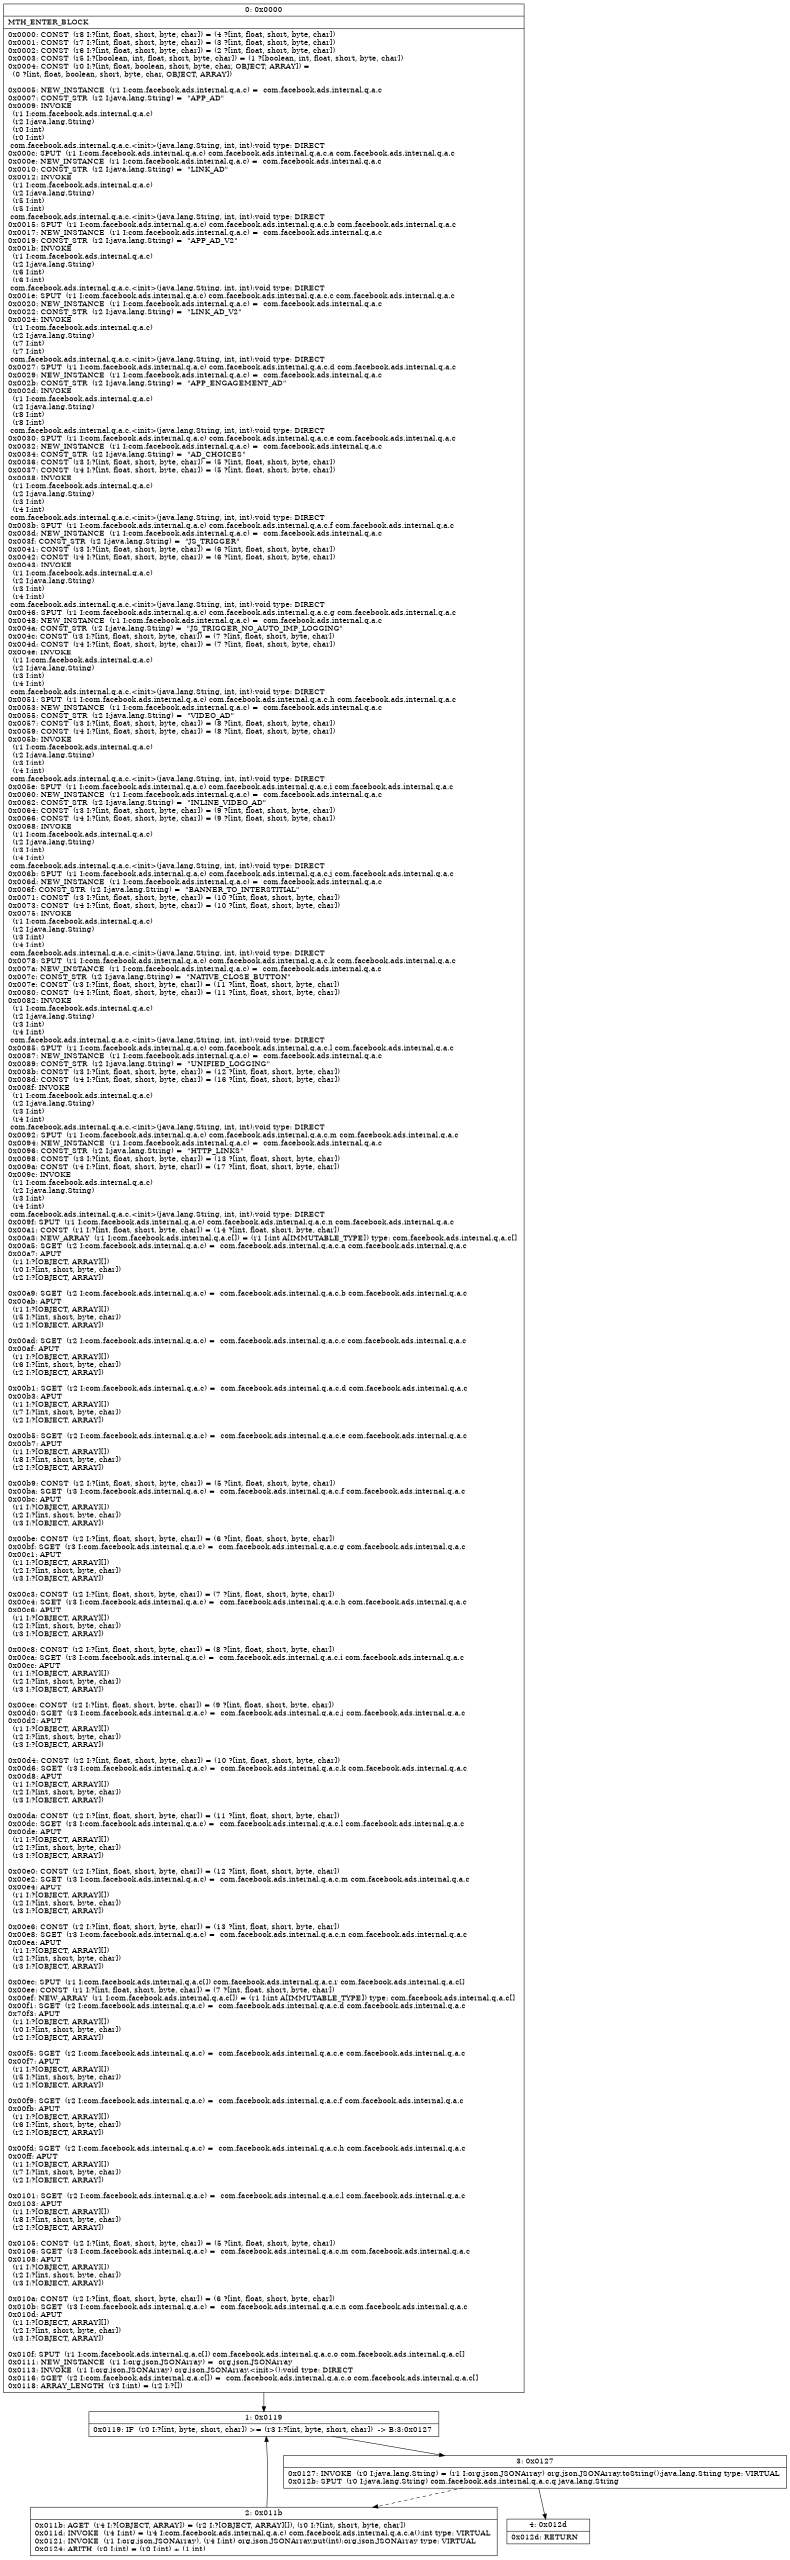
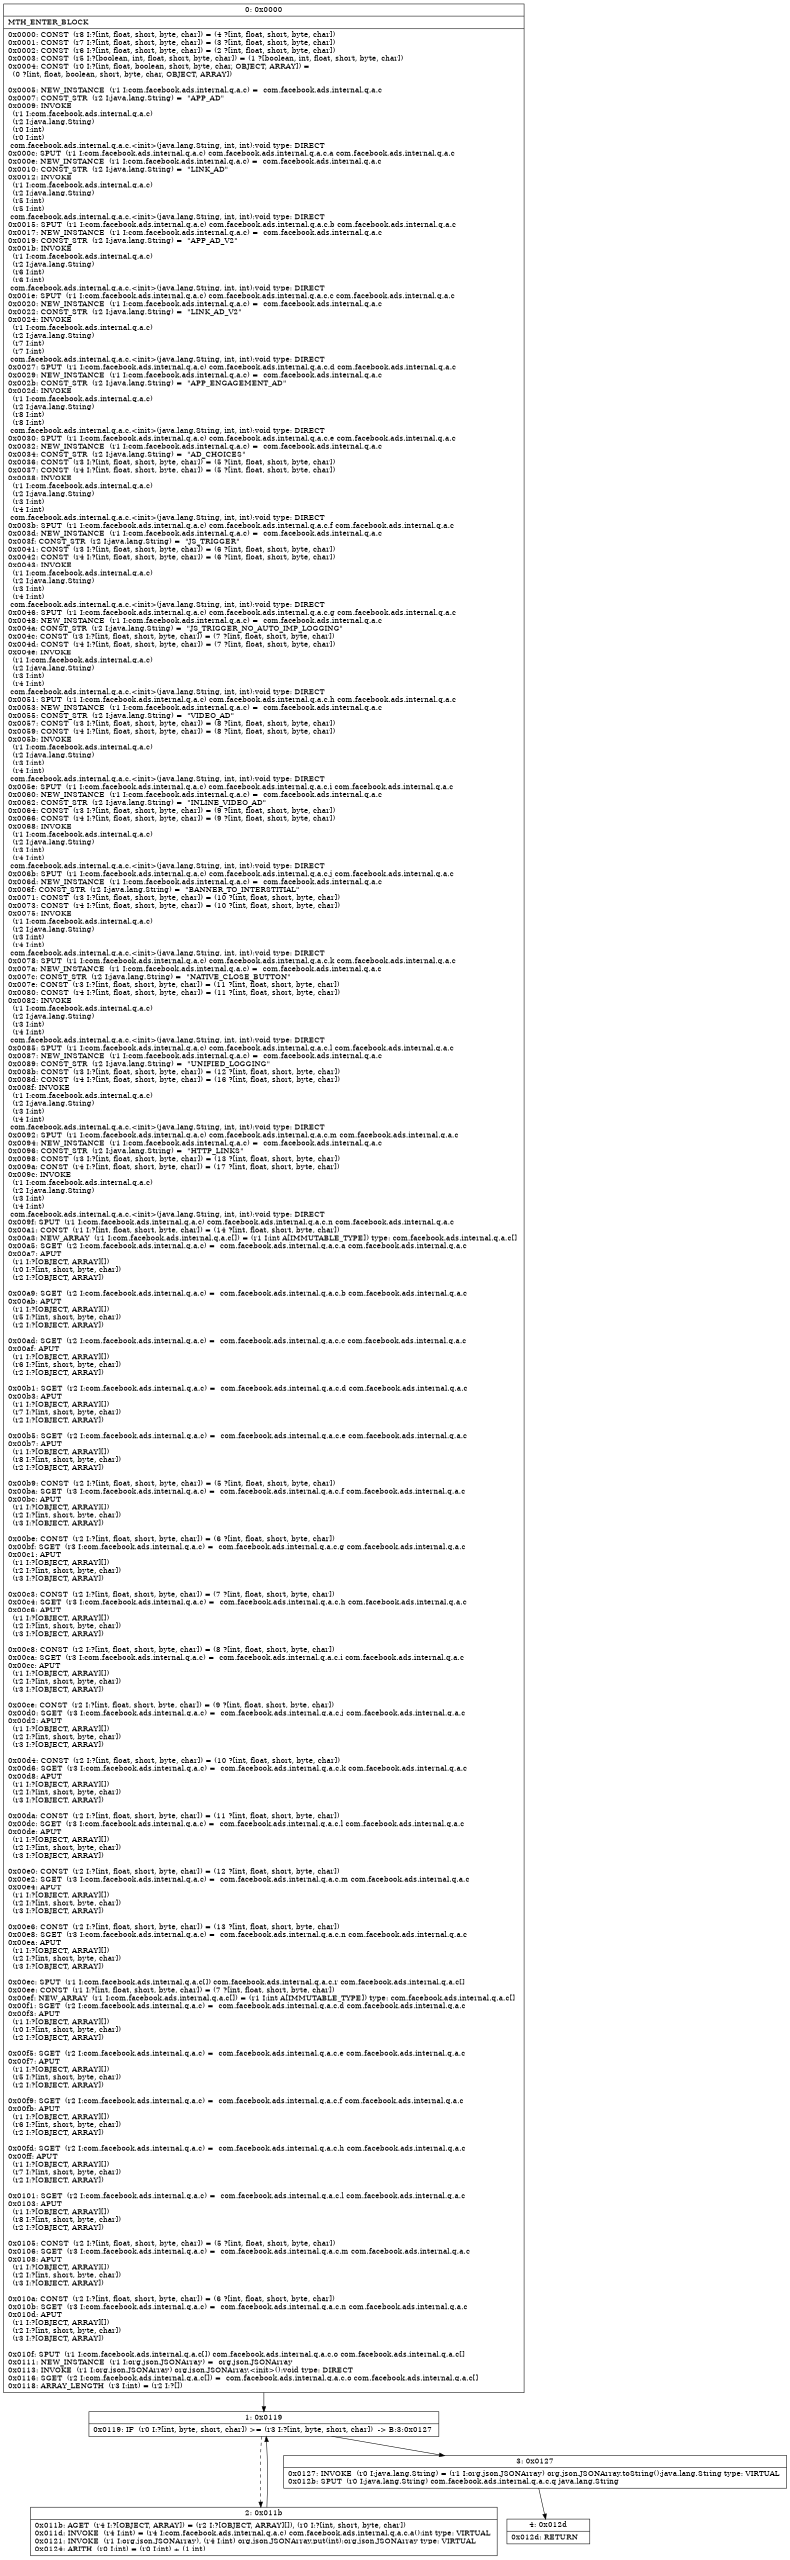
(36, 2014) -> (36, 2014)
(420, 2497) -> (260, 2469)
